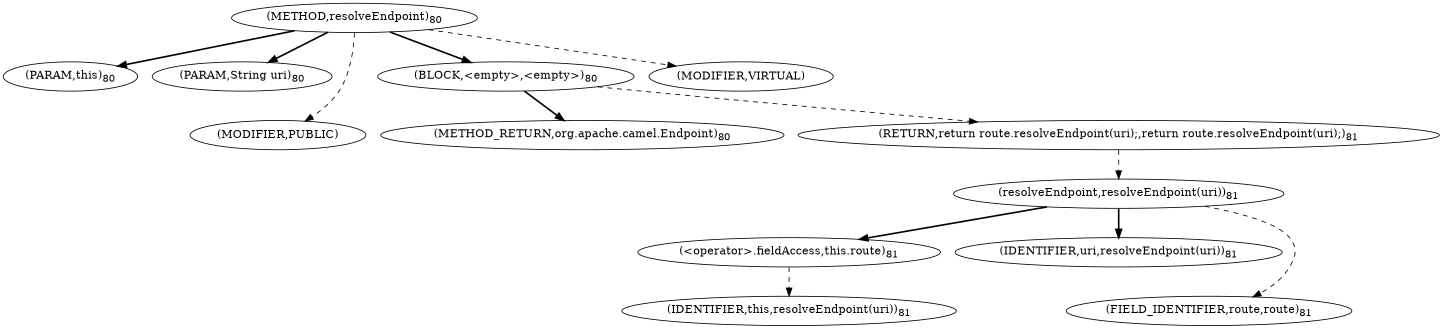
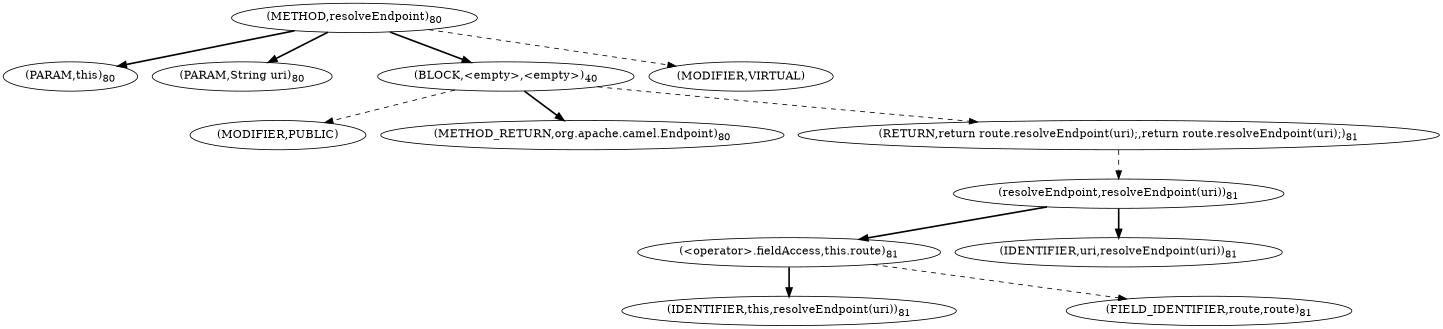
(591, 75) -> (591, 75)
(345, 81) -> (394, 105)
(1282, 231) -> (996, 281)
(789, 278) -> (789, 278)
